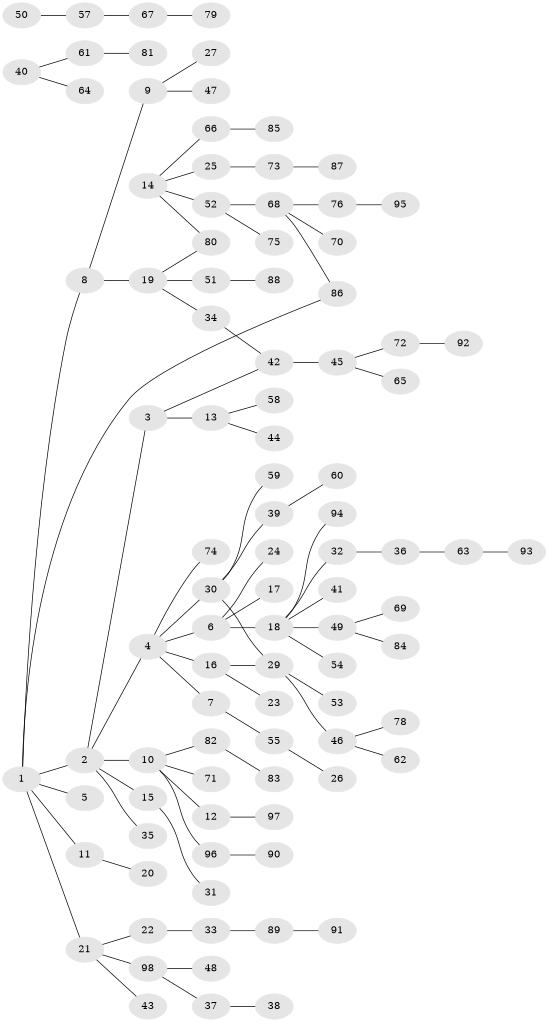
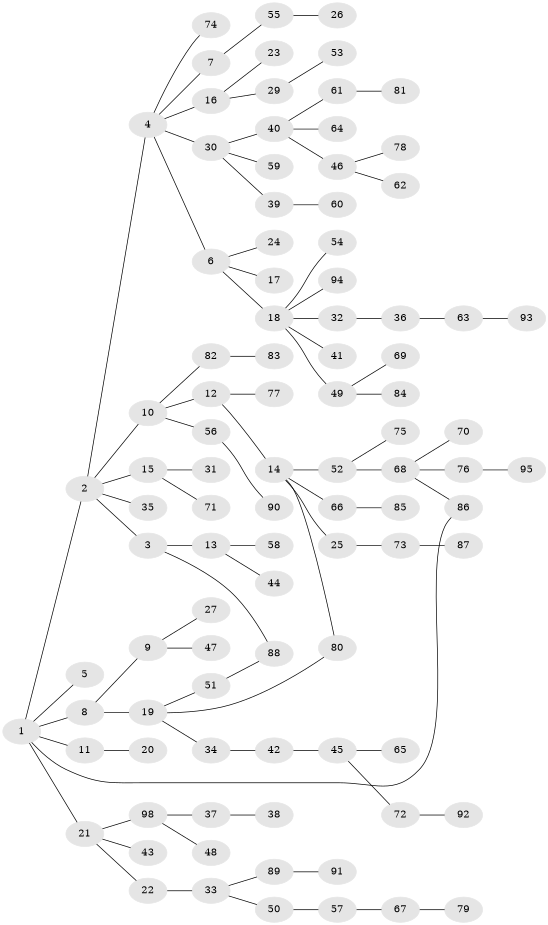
(211, 390) -> (225, 587)
none -> (245, 431)
(240, 623) -> (243, 138)
(306, 703) -> (306, 148)
(180, 770) -> (180, 489)
(274, 817) -> (274, 394)
(211, 855) -> (211, 432)
none -> (243, 900)
